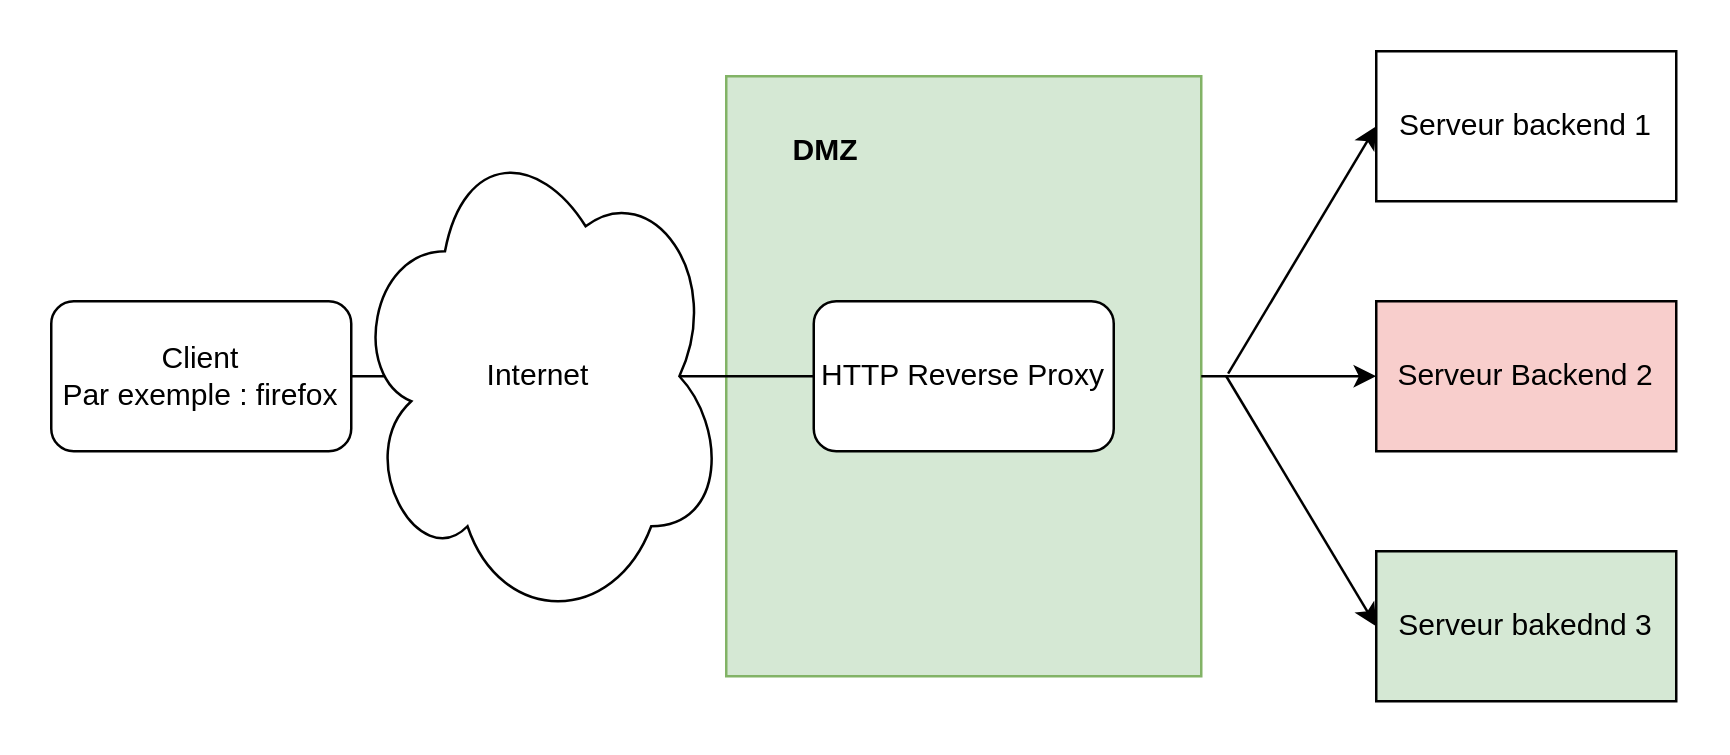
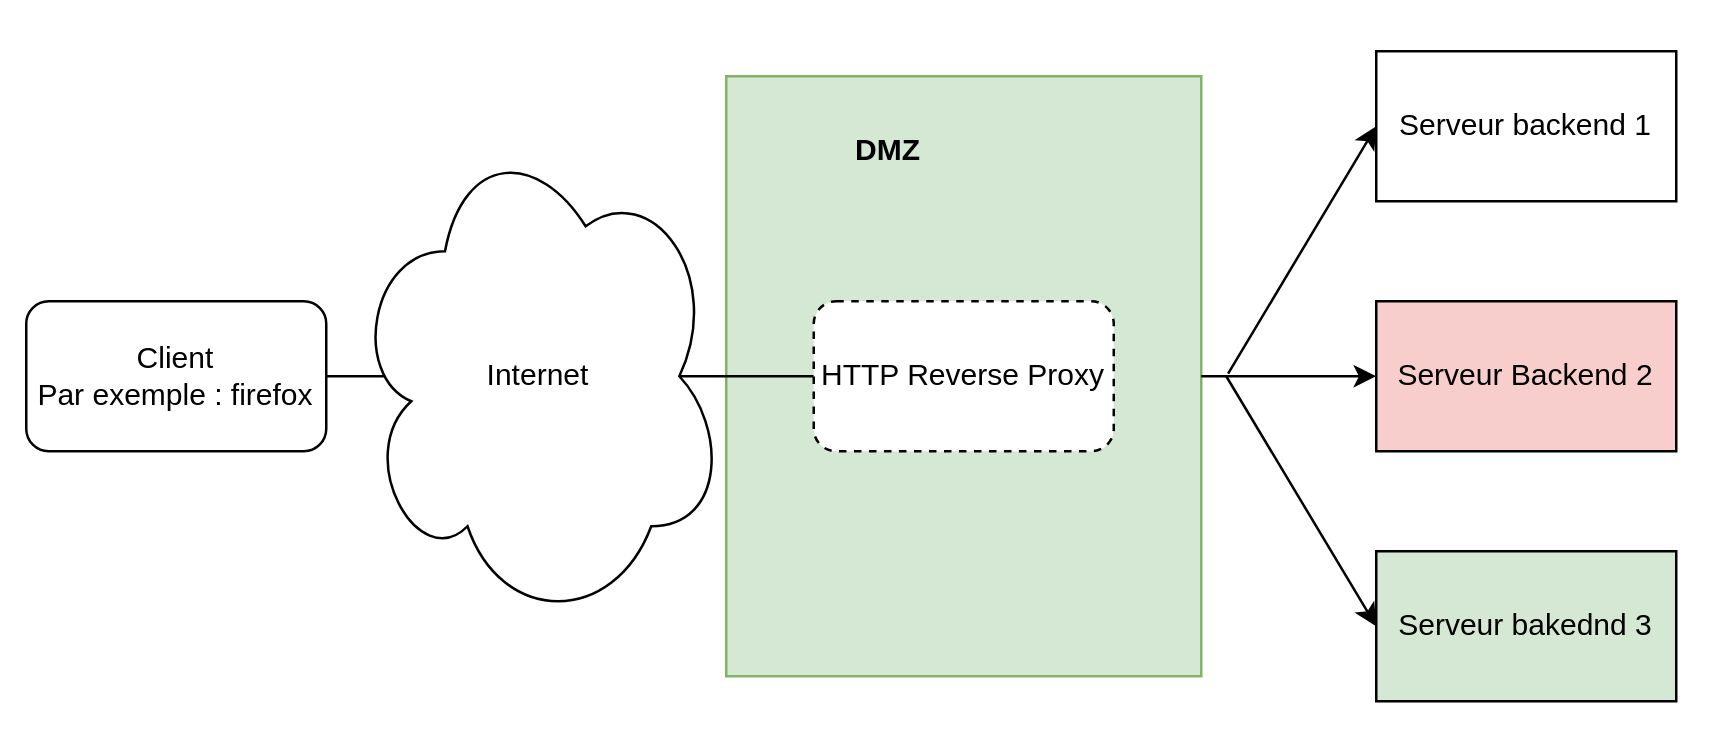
(826, 151) -> (889, 151)
(201, 376) -> (176, 376)
(964, 376) -> (964, 376)
